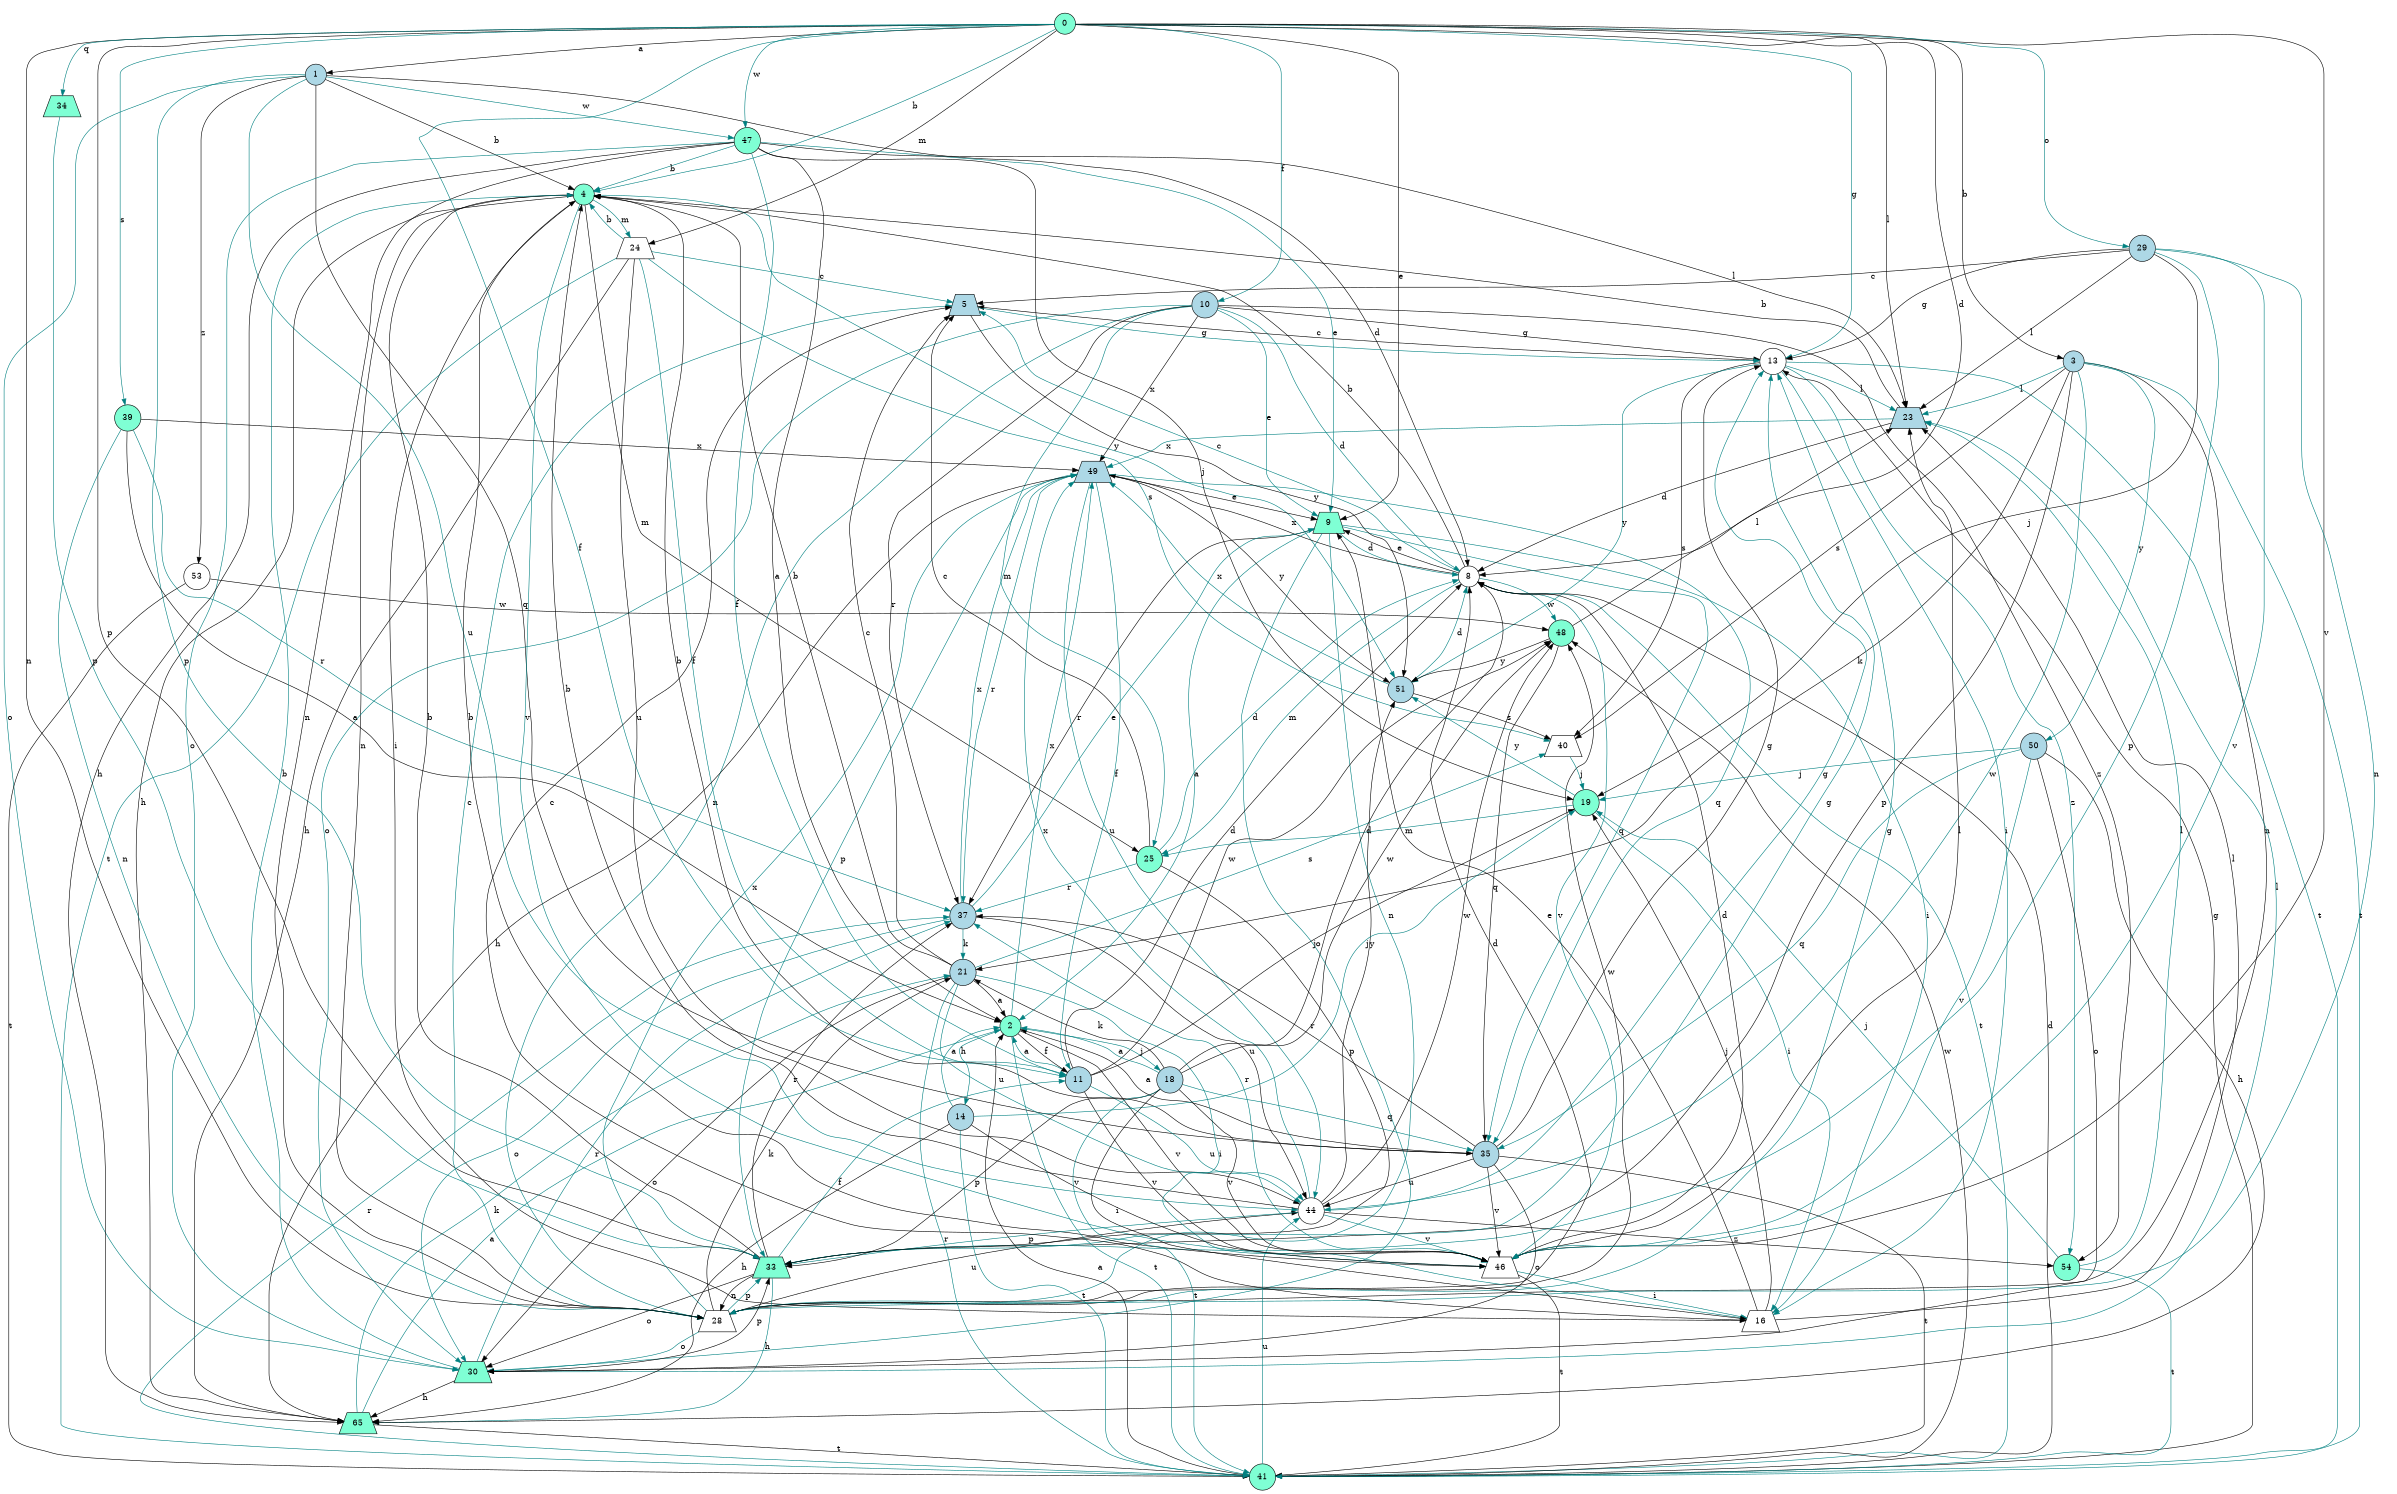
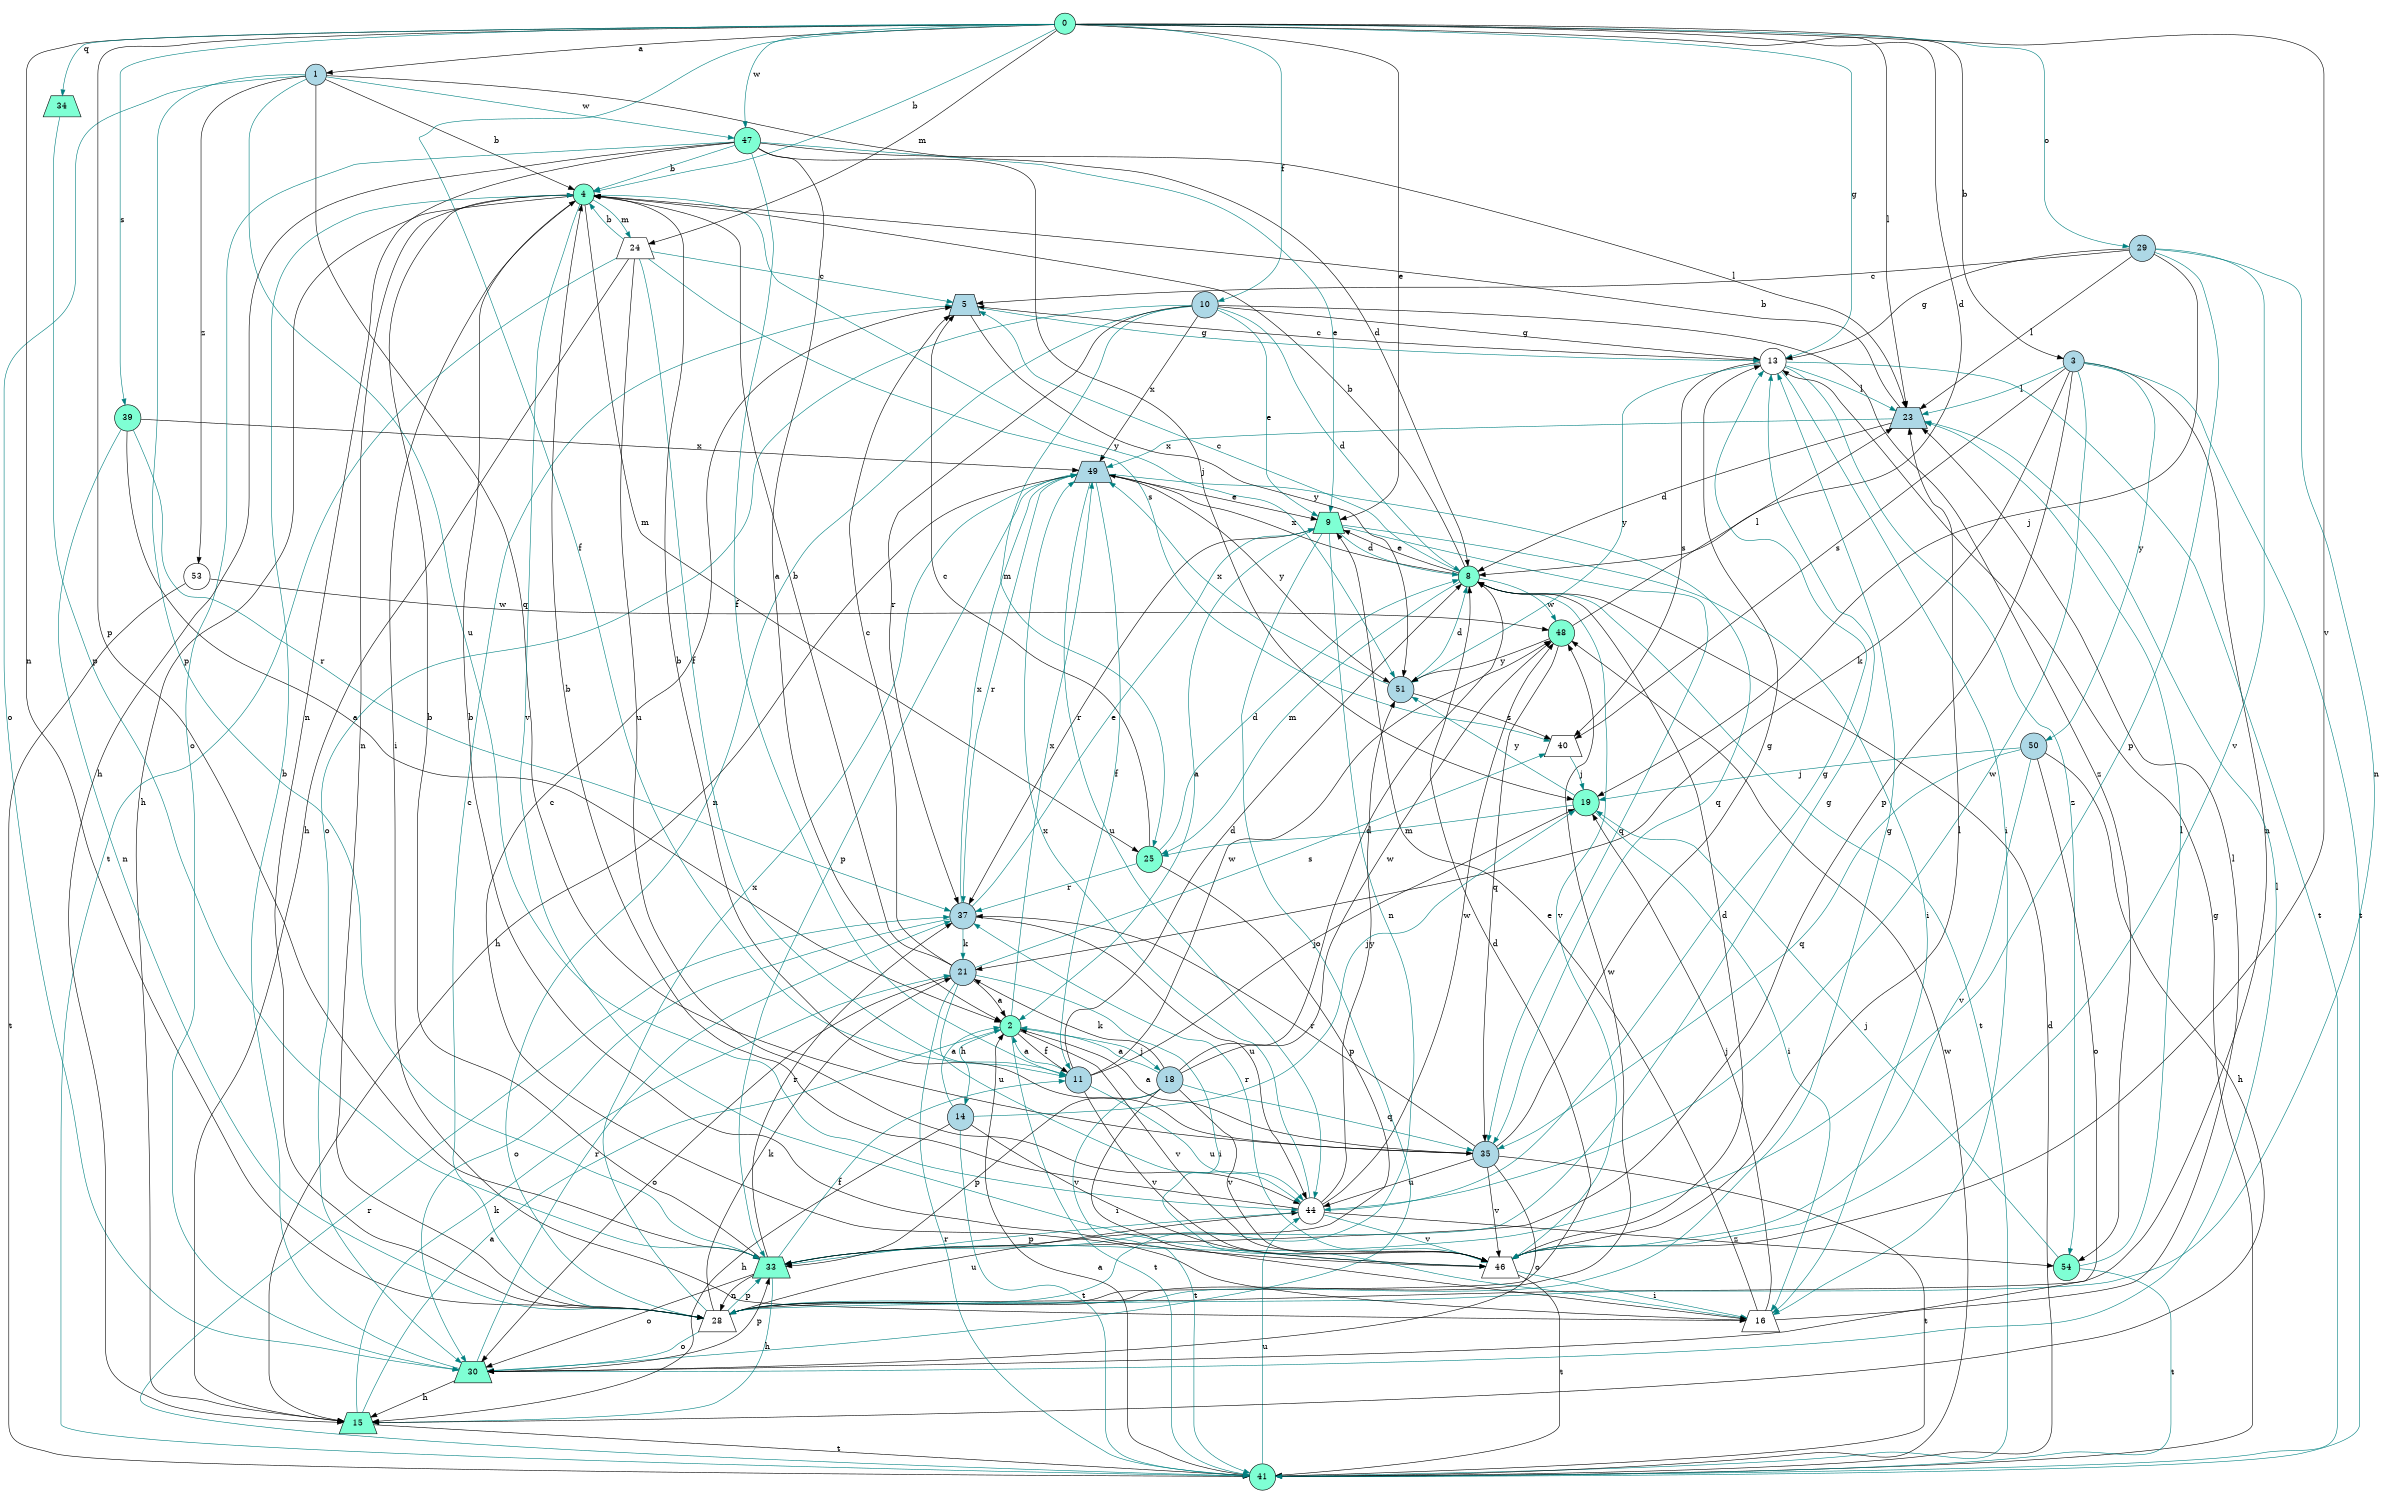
(1469, 576) -> (1469, 576)
(358, 1423) -> (358, 1423)
